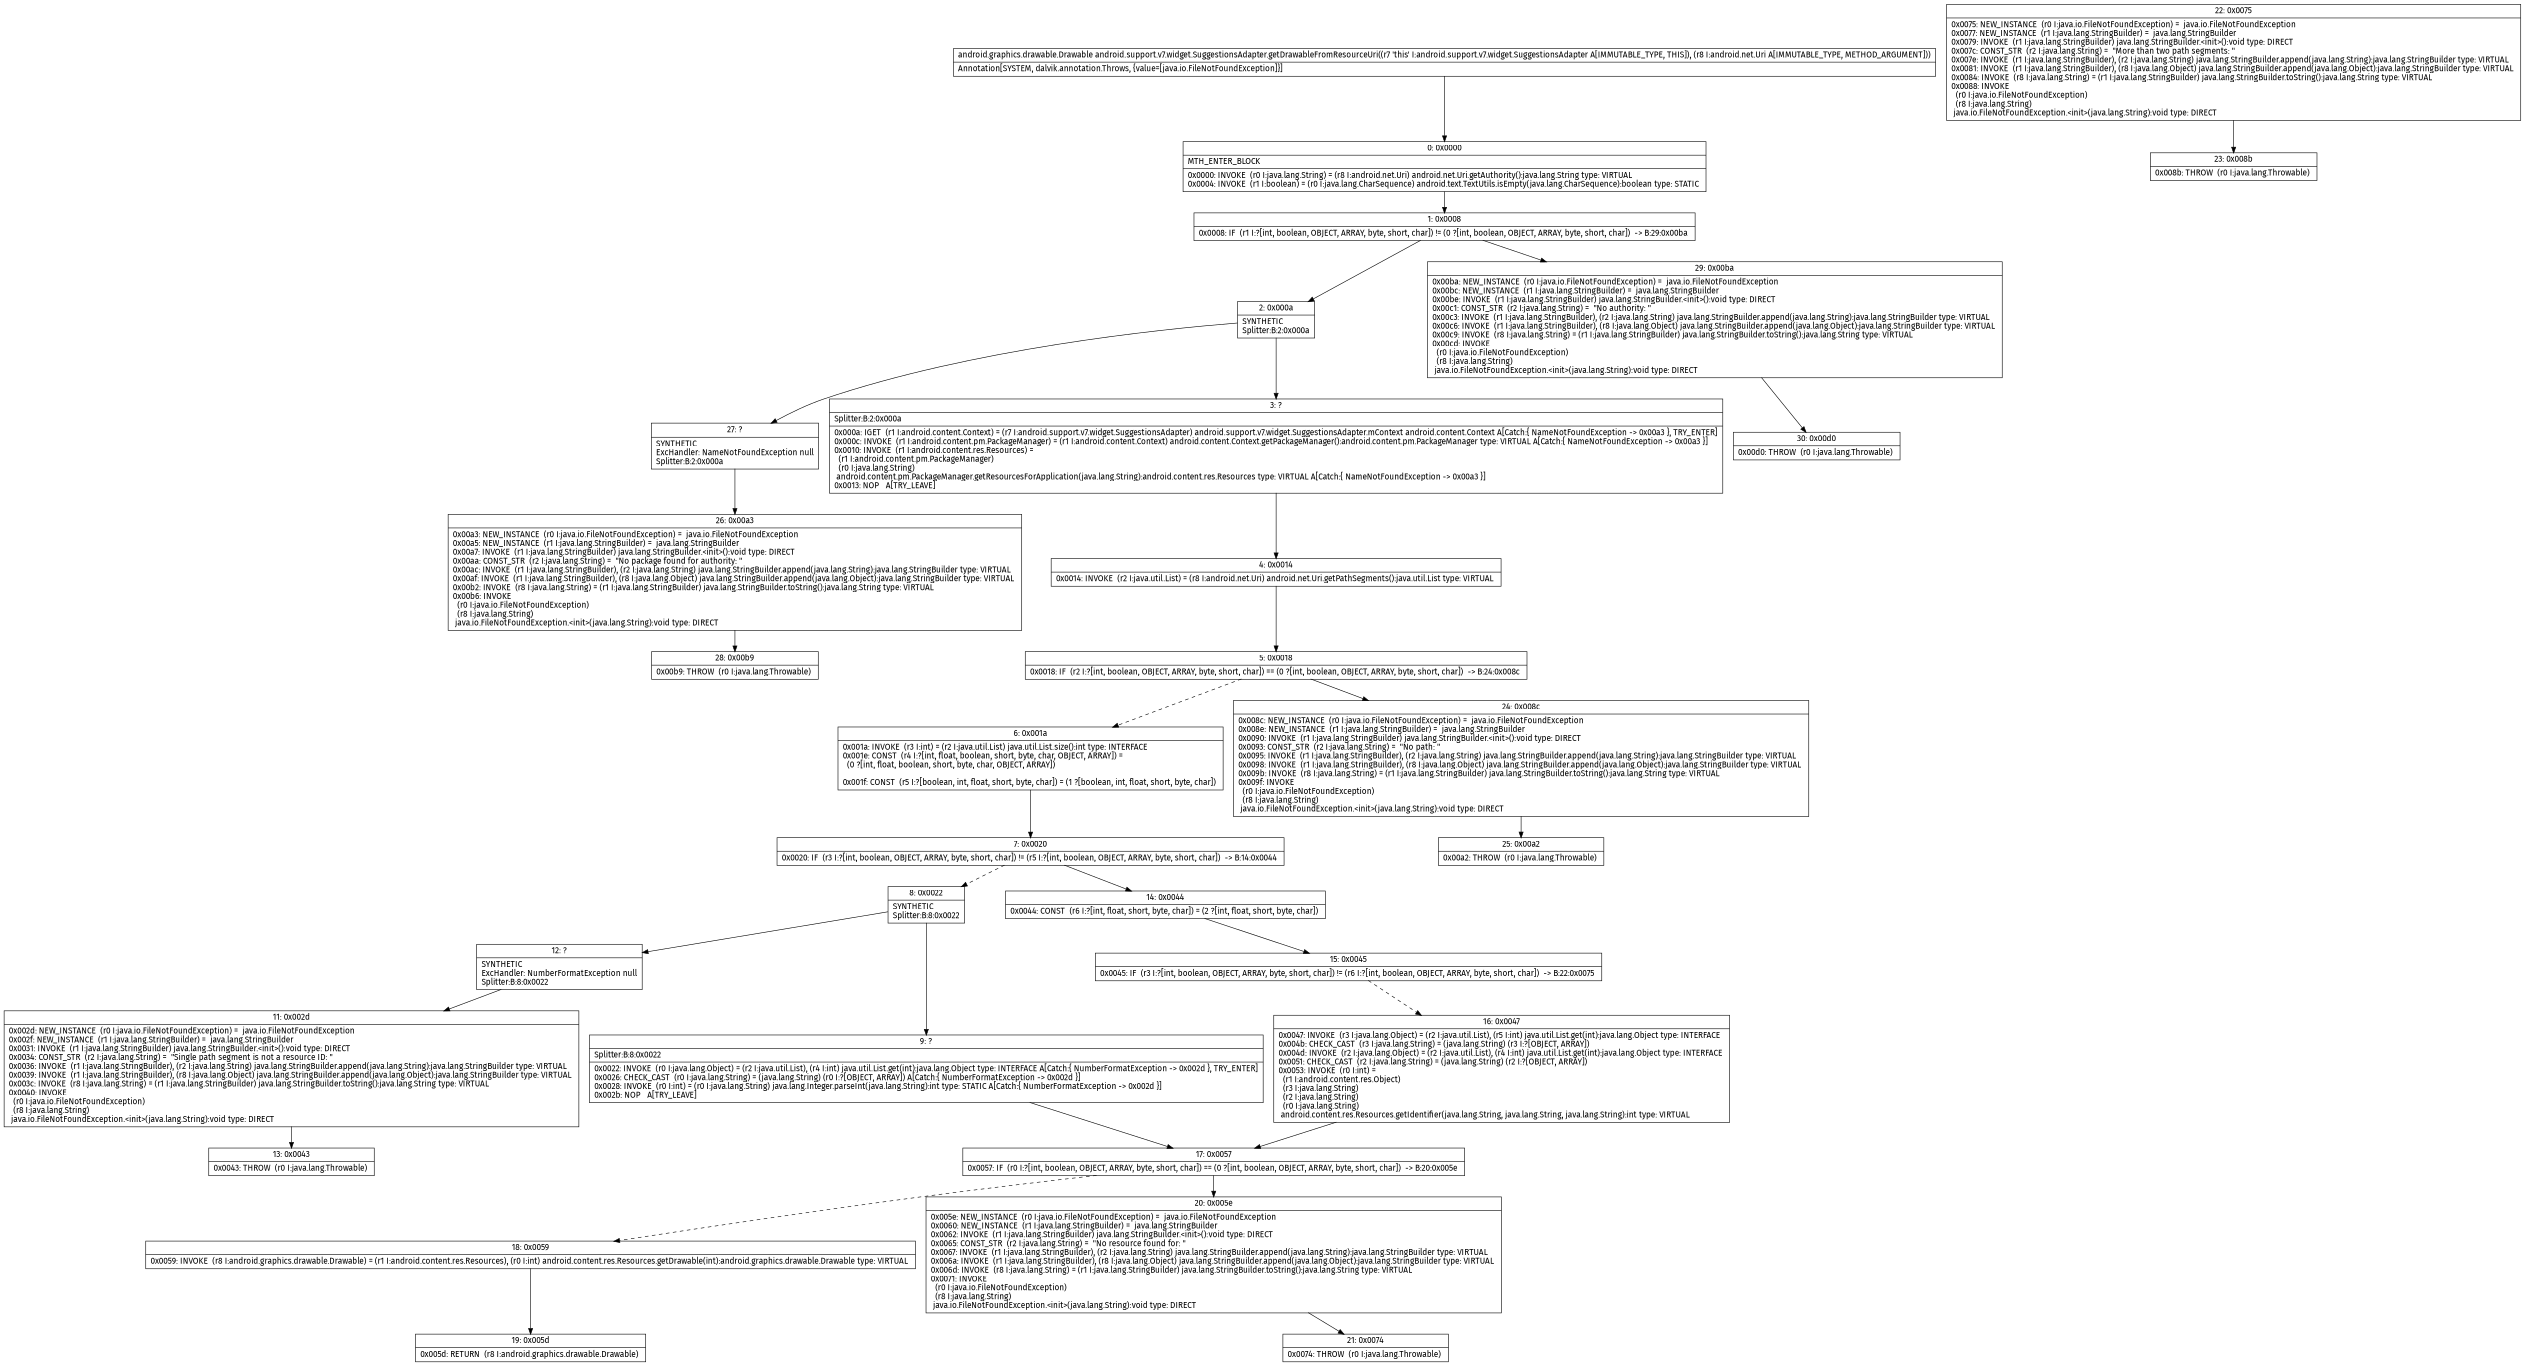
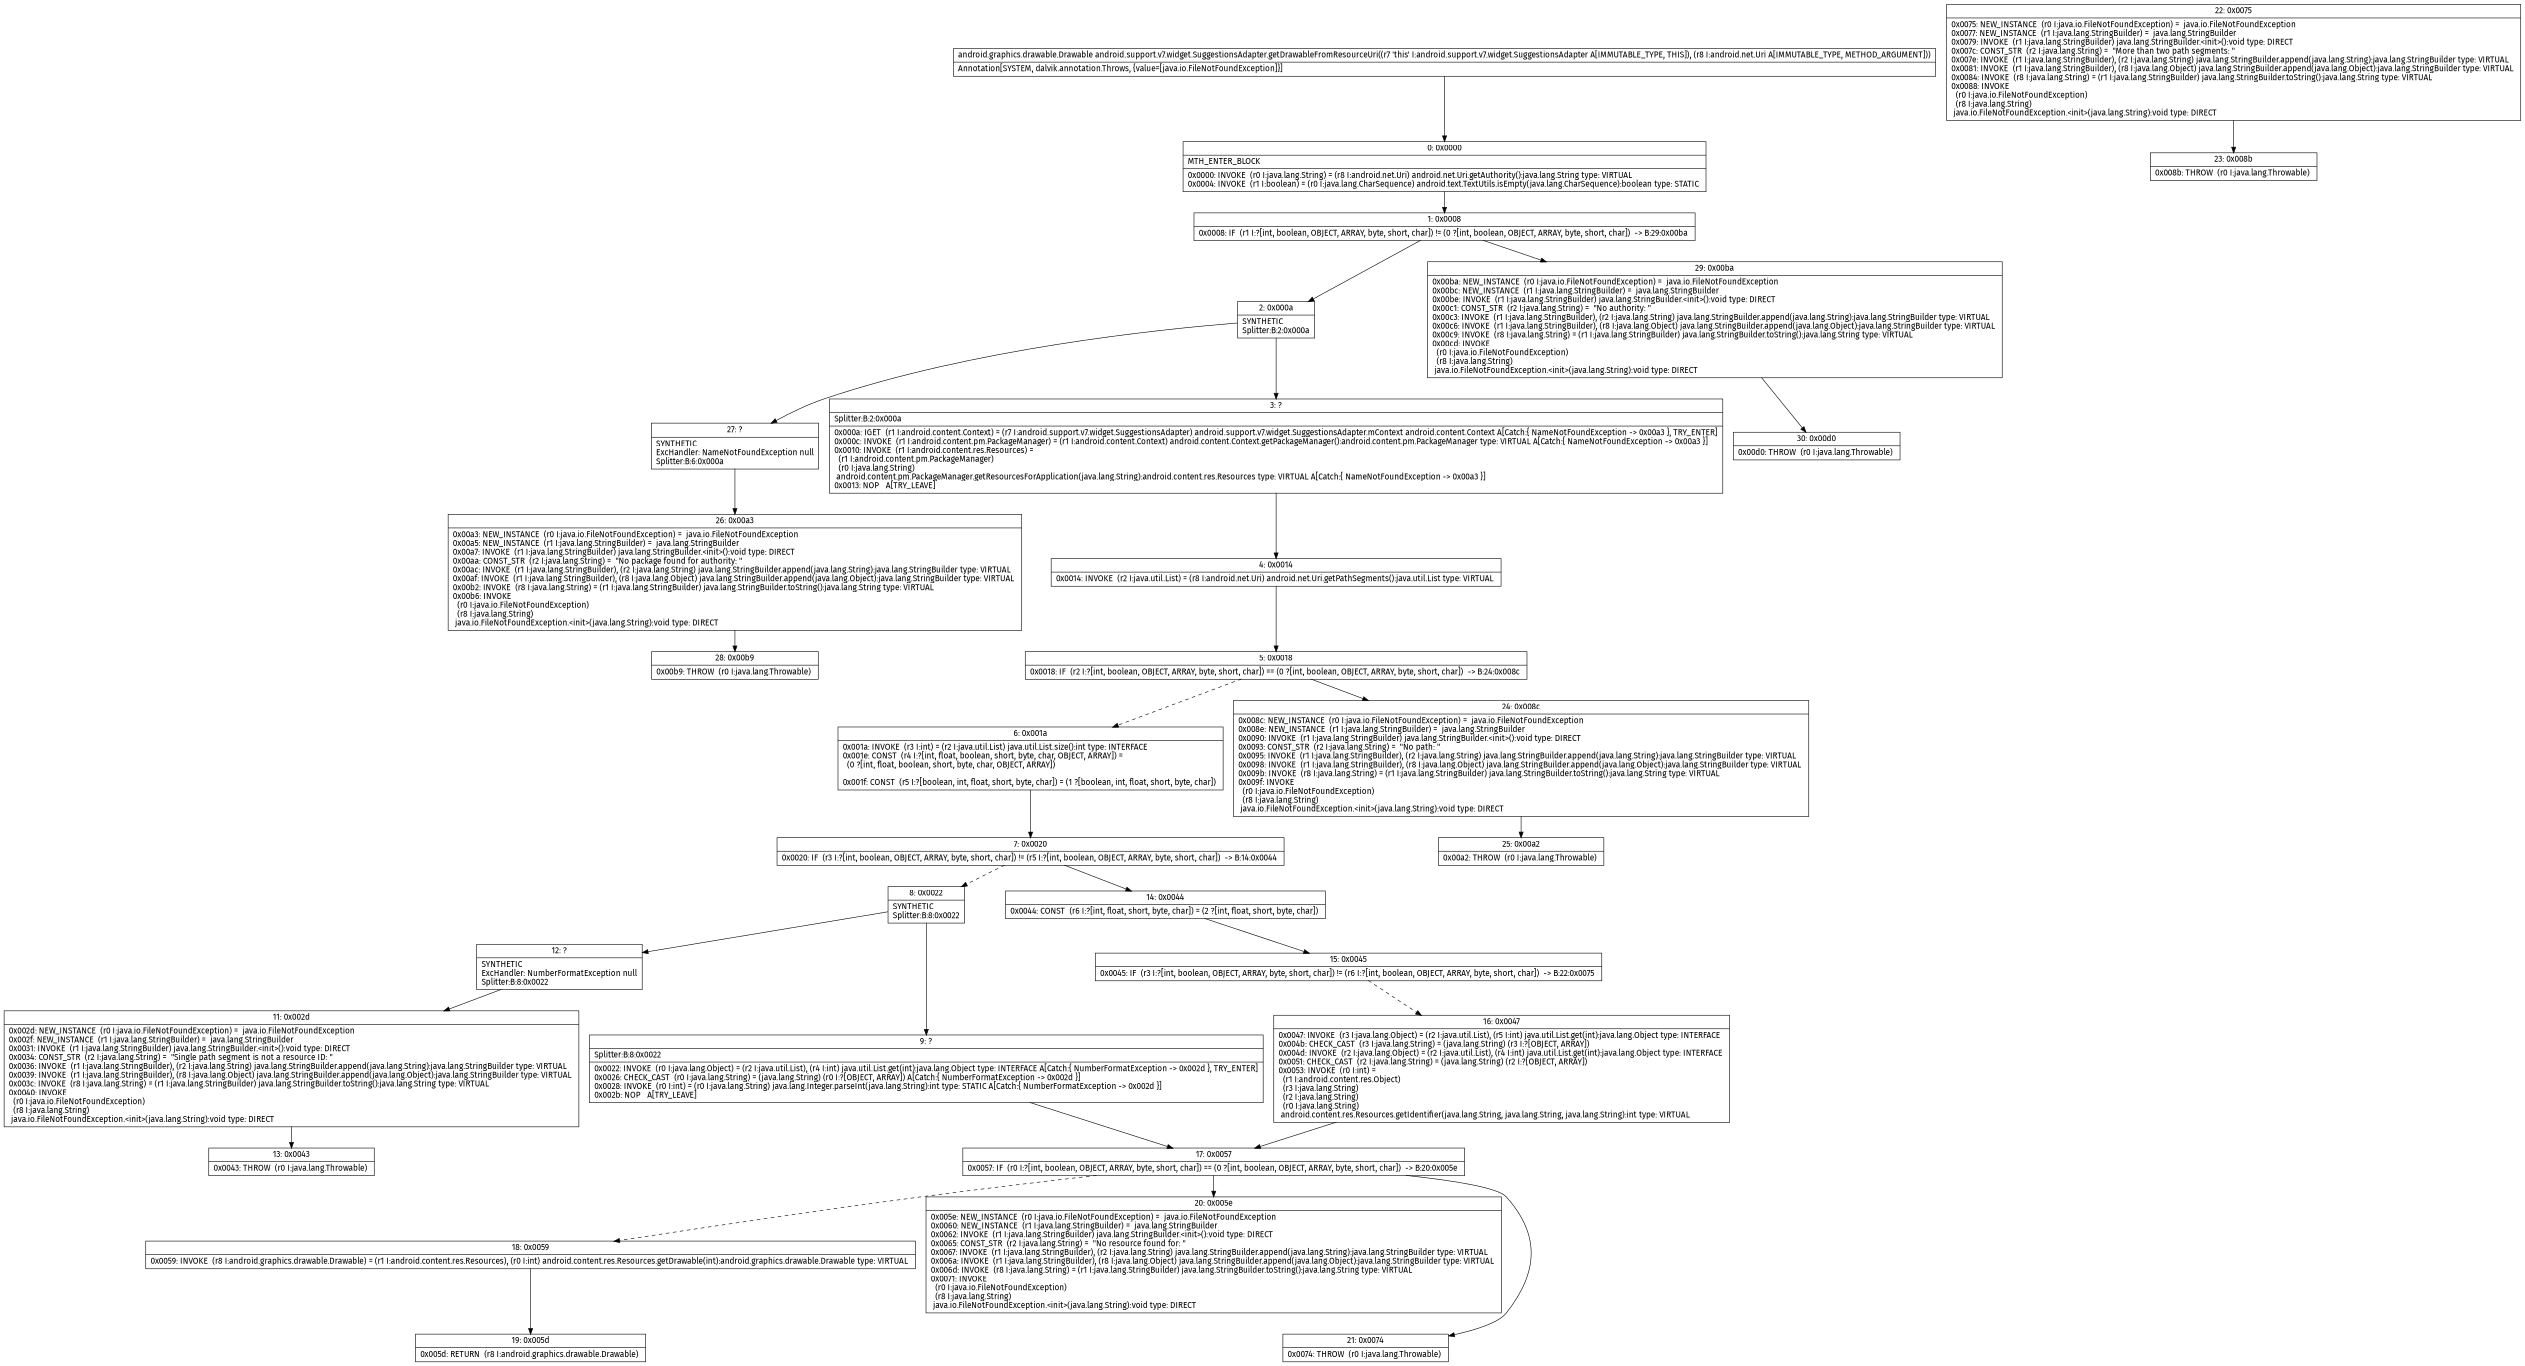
(690, 462) -> (690, 462)
(1324, 1322) -> (1527, 1232)
